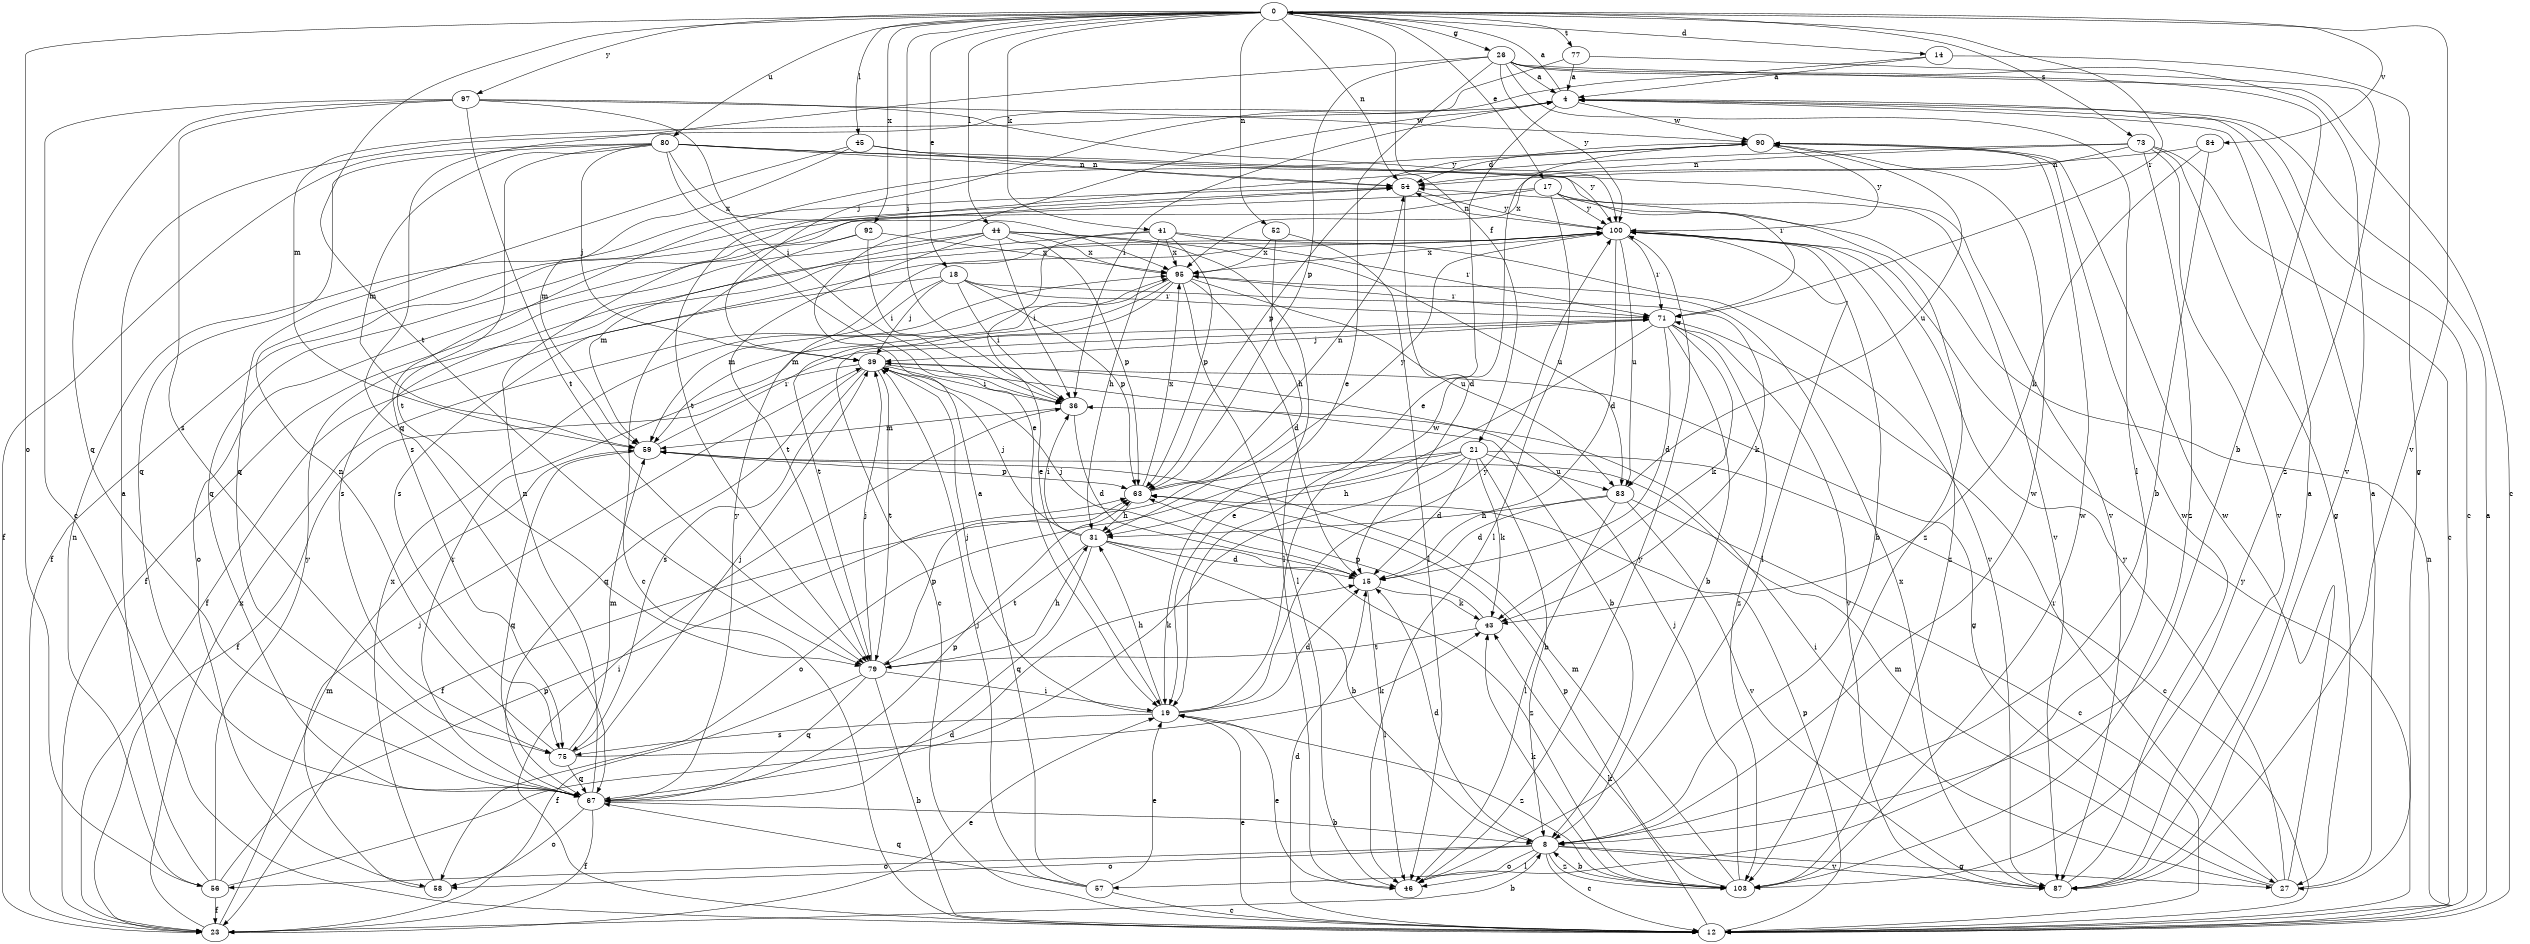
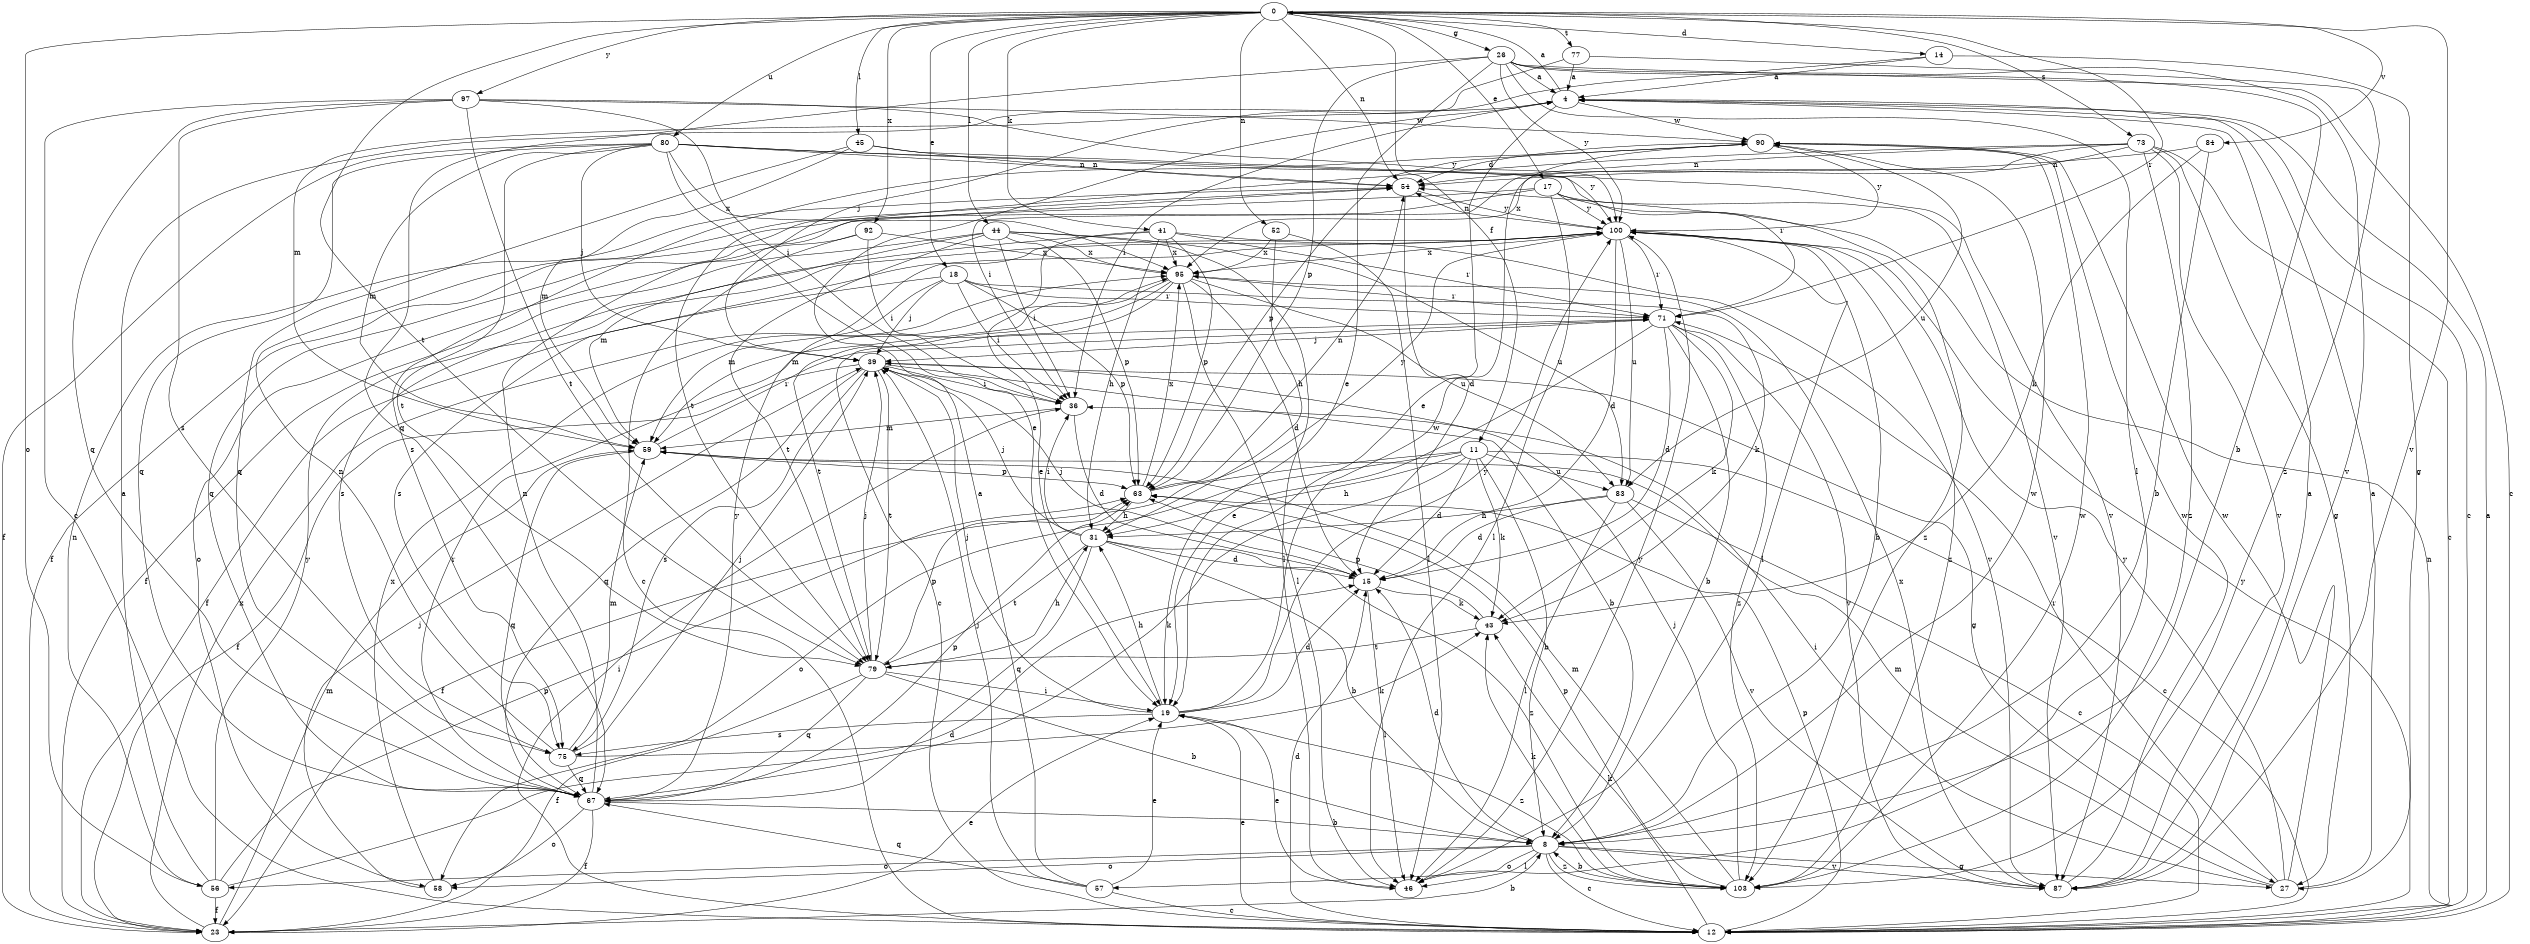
(907, 82) -> (1426, 214)
(1474, 450) -> (1474, 450)
(1199, 925) -> (1203, 769)
